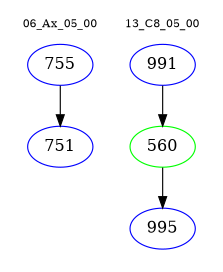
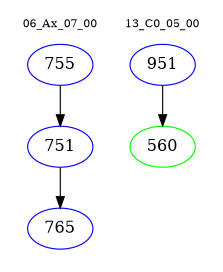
(60, 24) -> (60, 24)
(163, 24) -> (163, 24)
(163, 65) -> (163, 65)
none -> (60, 229)
(163, 229) -> none
